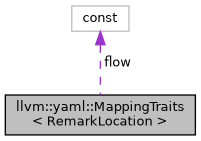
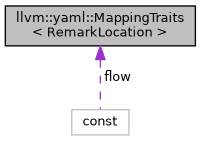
(100, 70) -> (100, 84)
